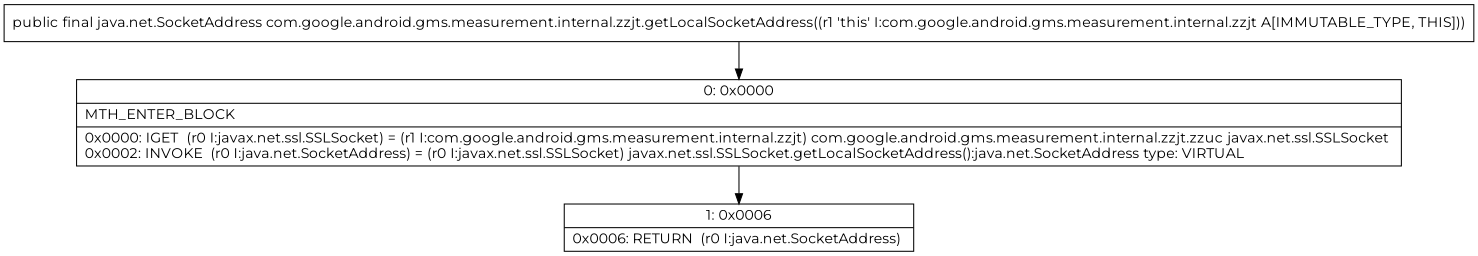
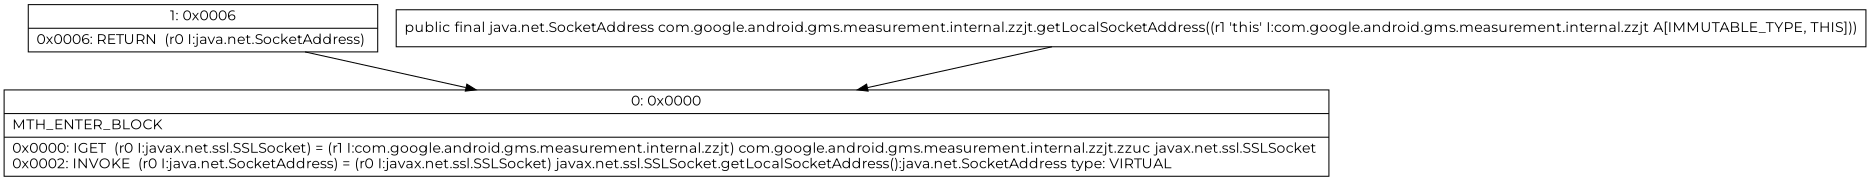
(739, 180) -> (385, 70)
